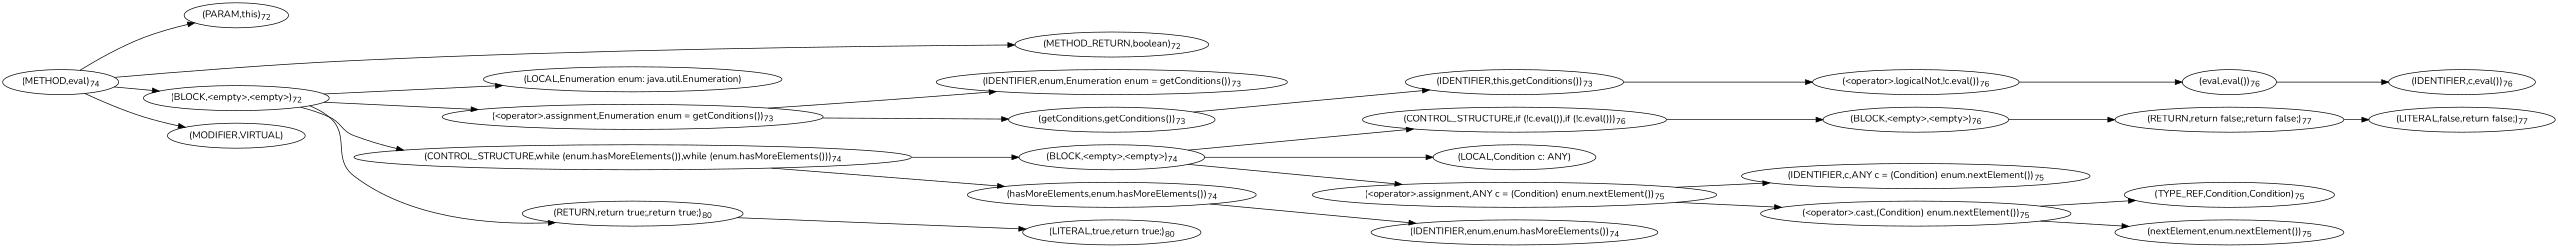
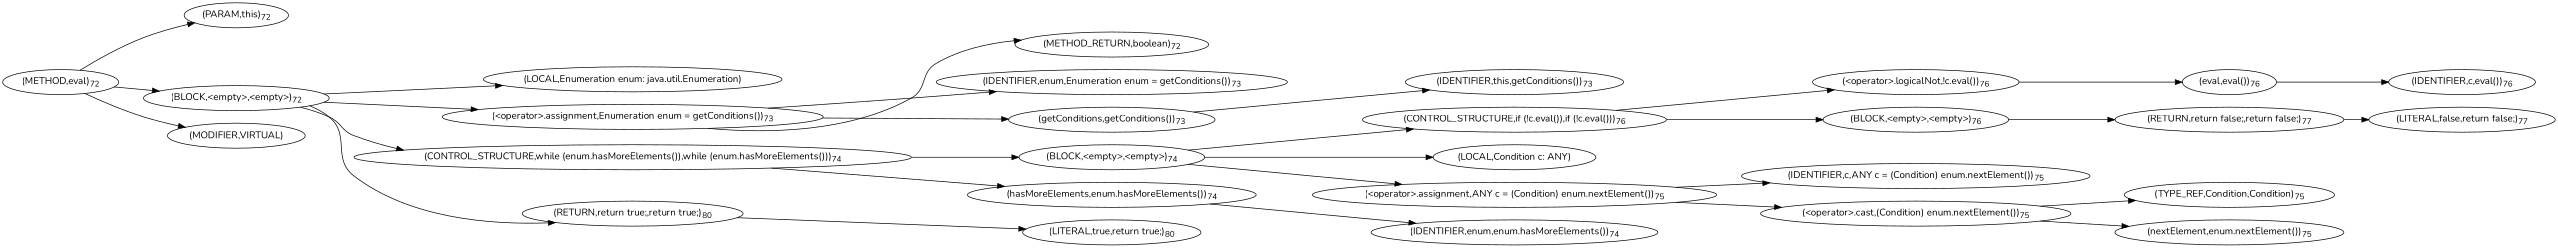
(561, 53) -> (881, 112)
(95, 81) -> (95, 81)
(1714, 82) -> (1722, 100)
